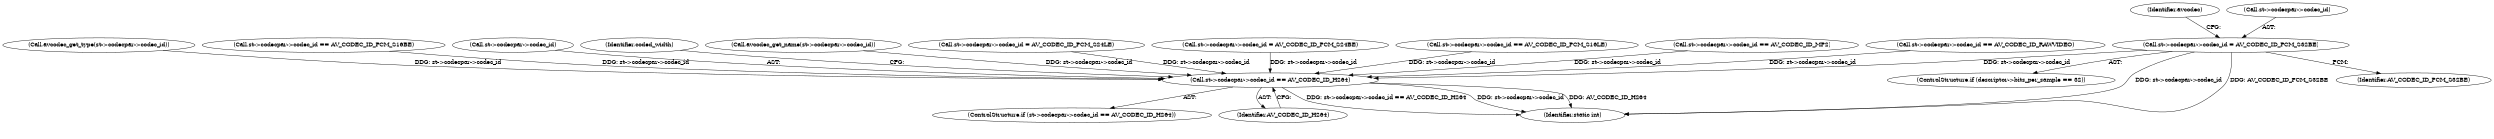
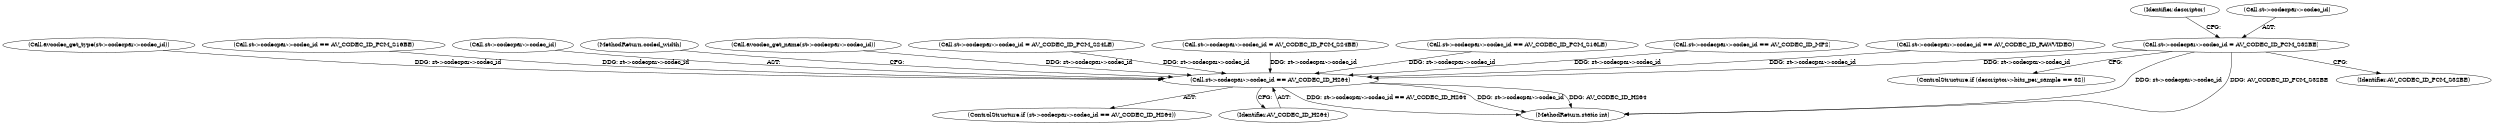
(2175, 10) -> (2175, 10)
(639, 45) -> (639, 45)
(2116, 63) -> (2116, 63)
(2341, 63) -> (2341, 63)
(1266, 98) -> (1266, 98)
(1285, 98) -> (1285, 98)
(1573, 115) -> (1573, 115)
